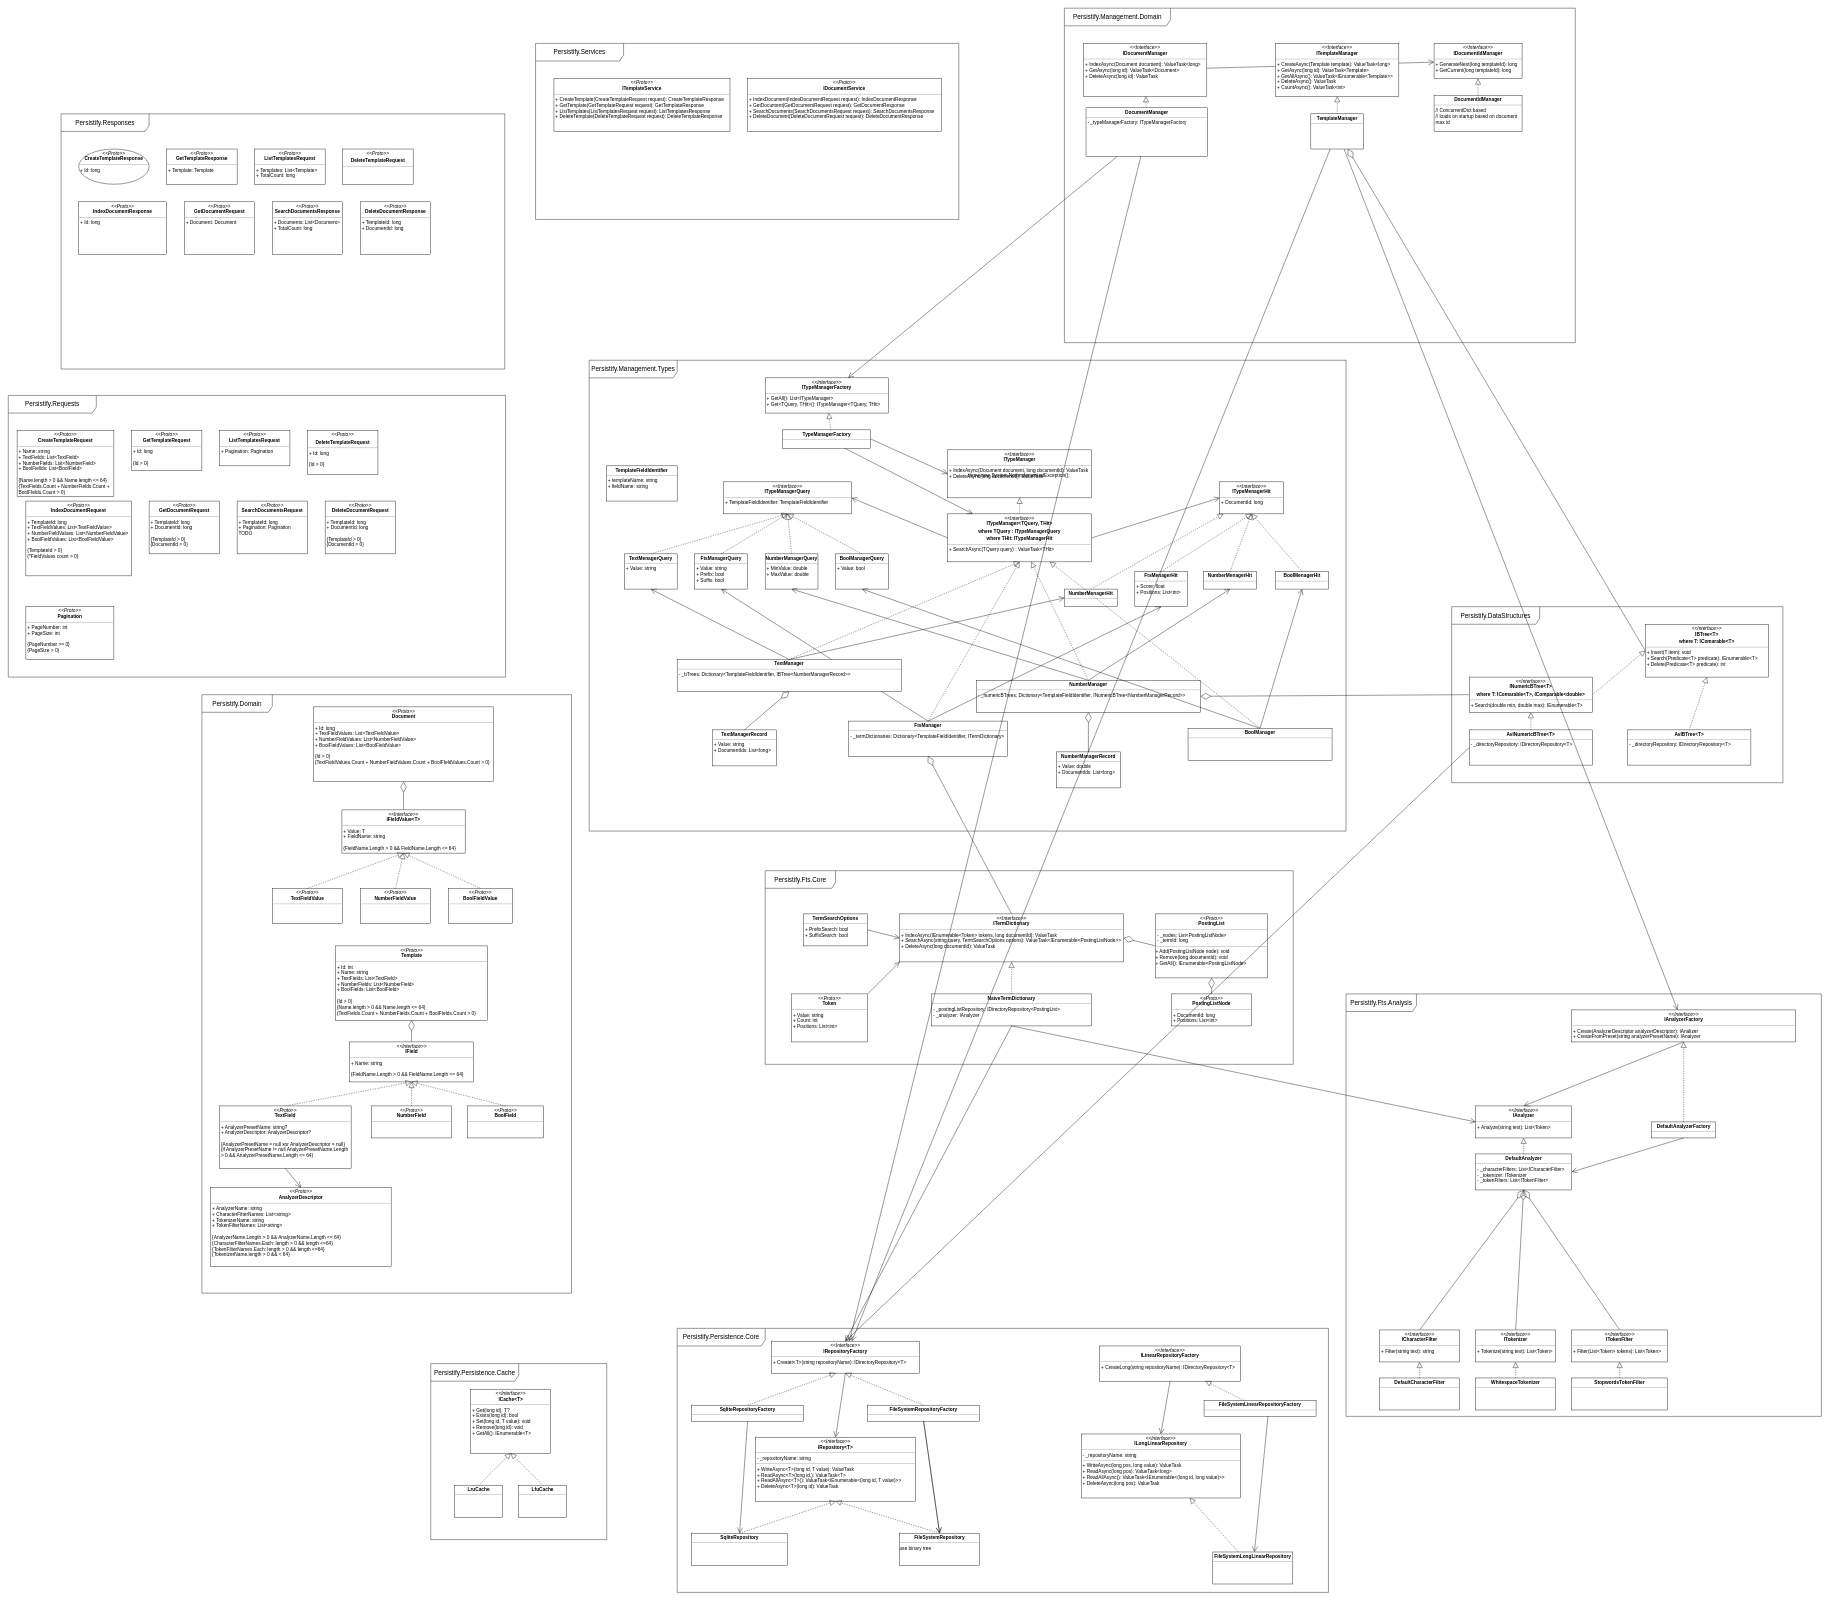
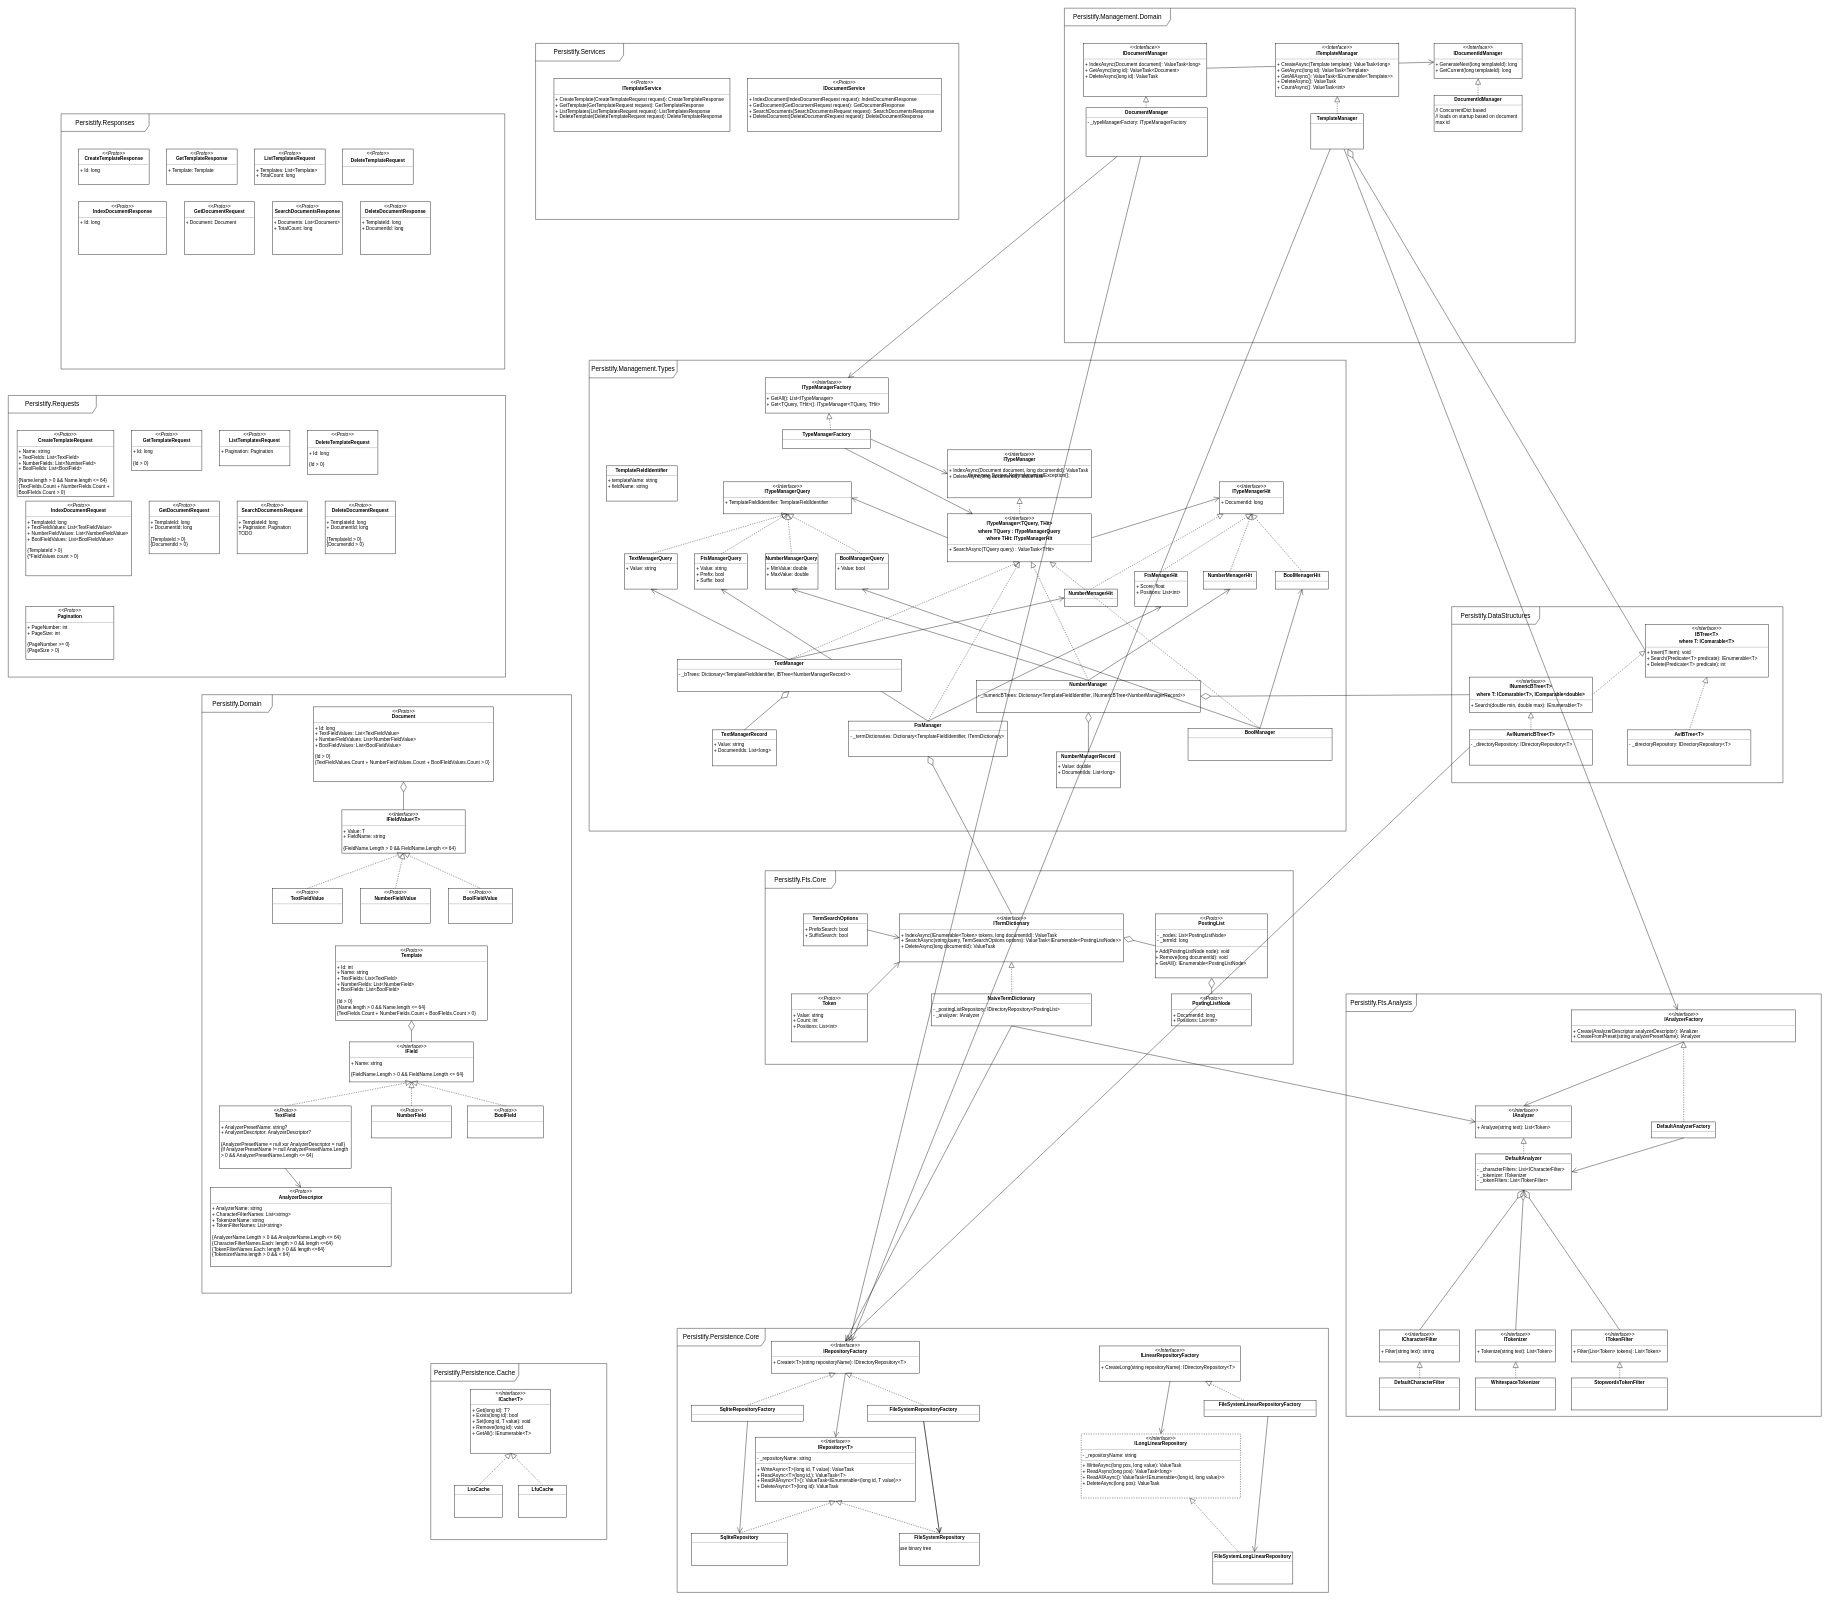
(114, 167) -> (114, 167)
(1161, 1466) -> (1161, 1466)
